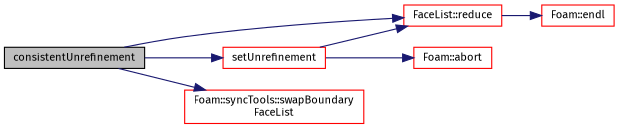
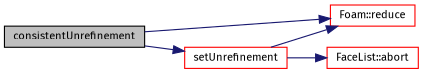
(453, 16) -> (373, 16)
(578, 16) -> none
(453, 58) -> (373, 58)
(274, 107) -> none
